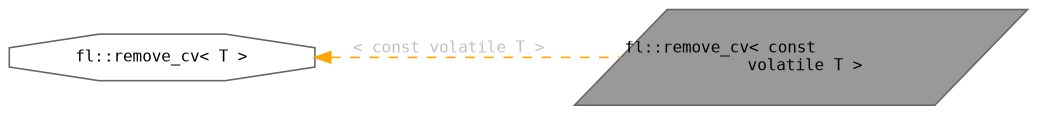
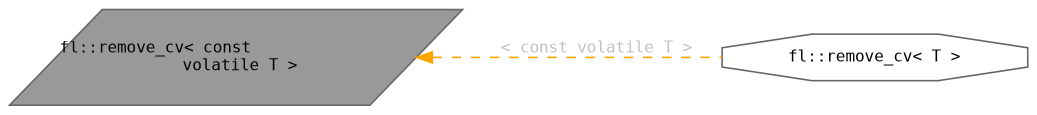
(476, 57) -> (577, 57)
